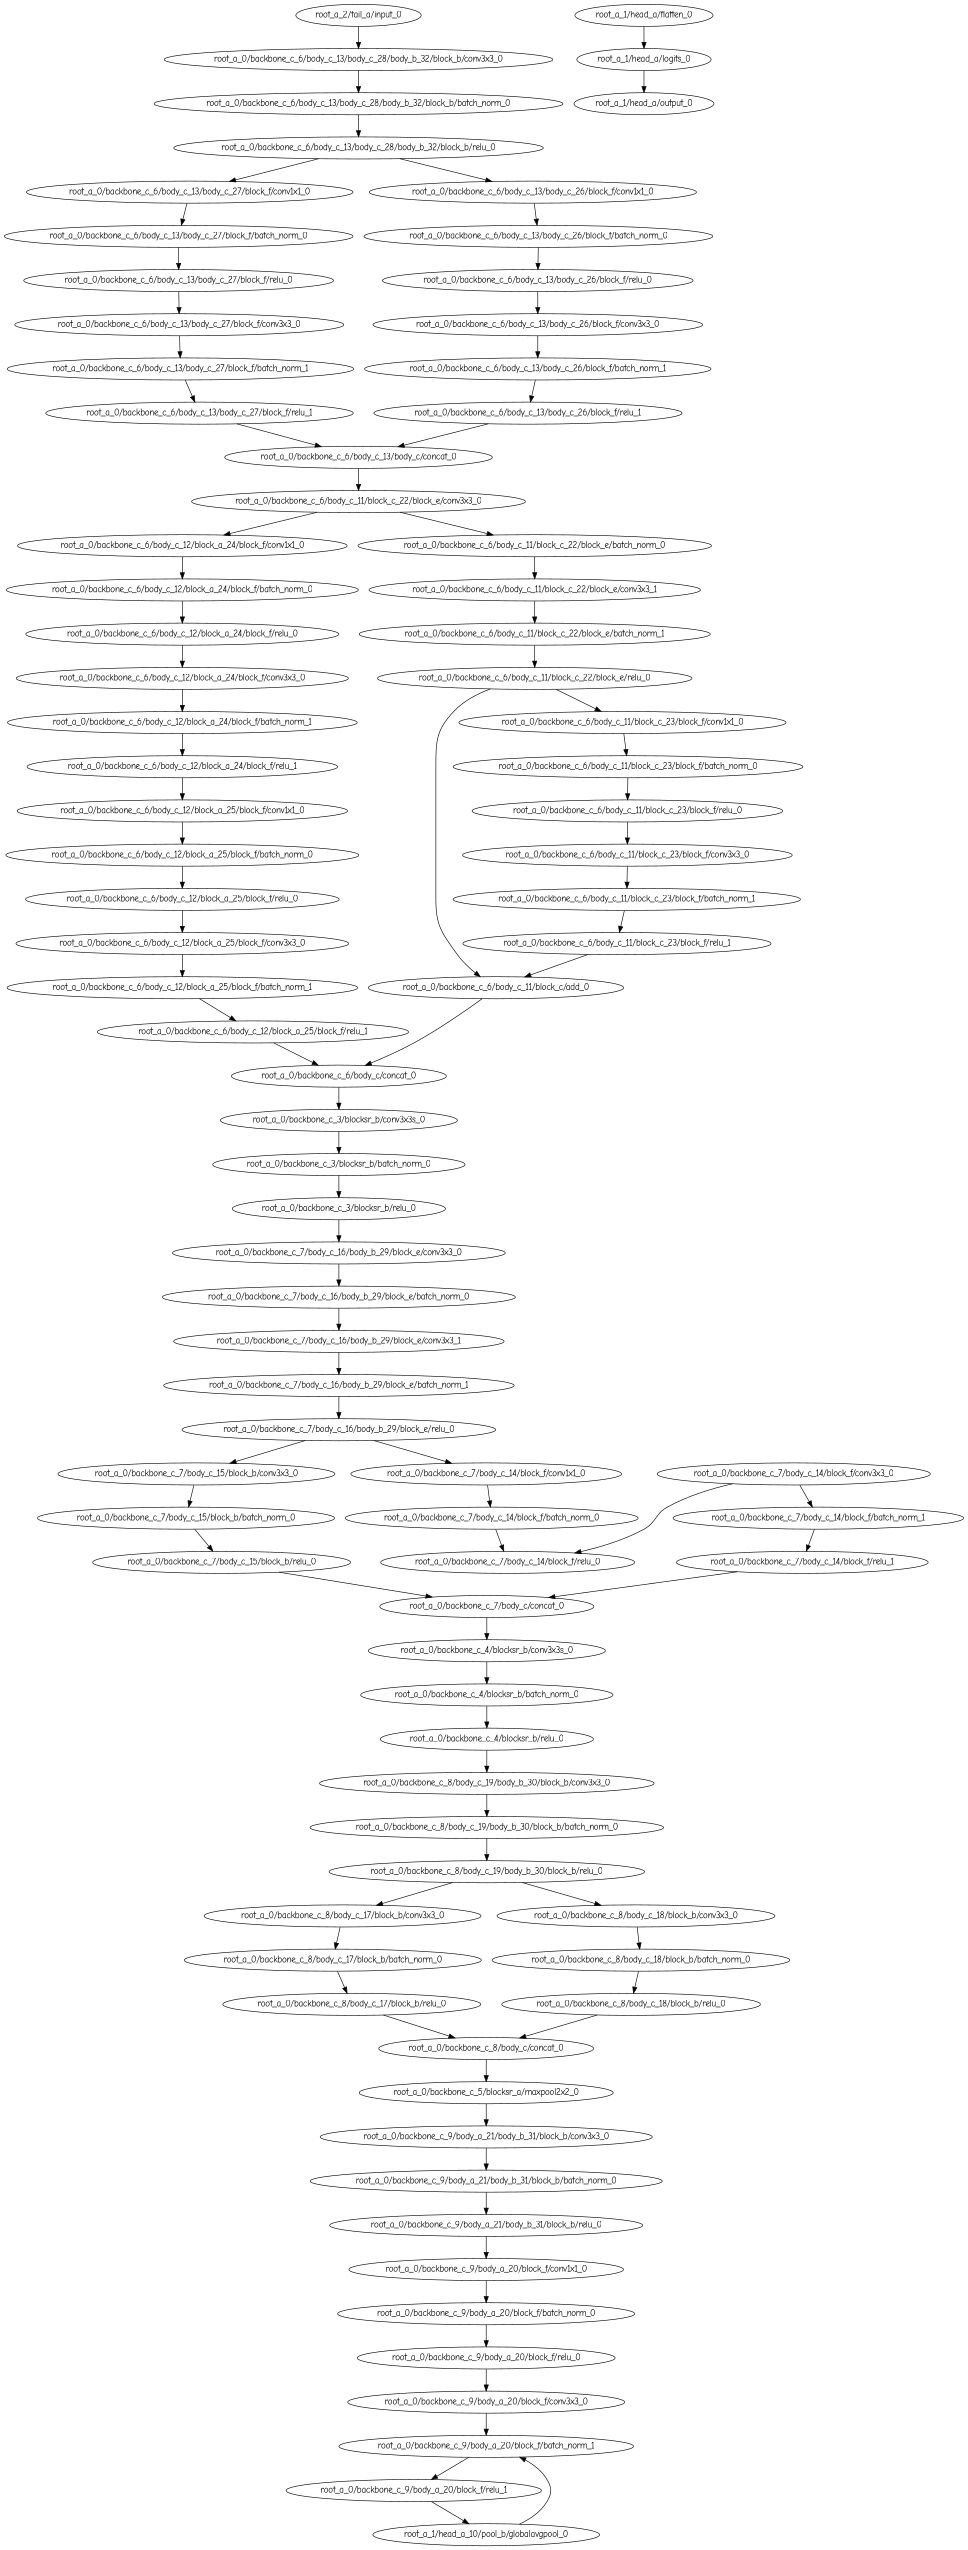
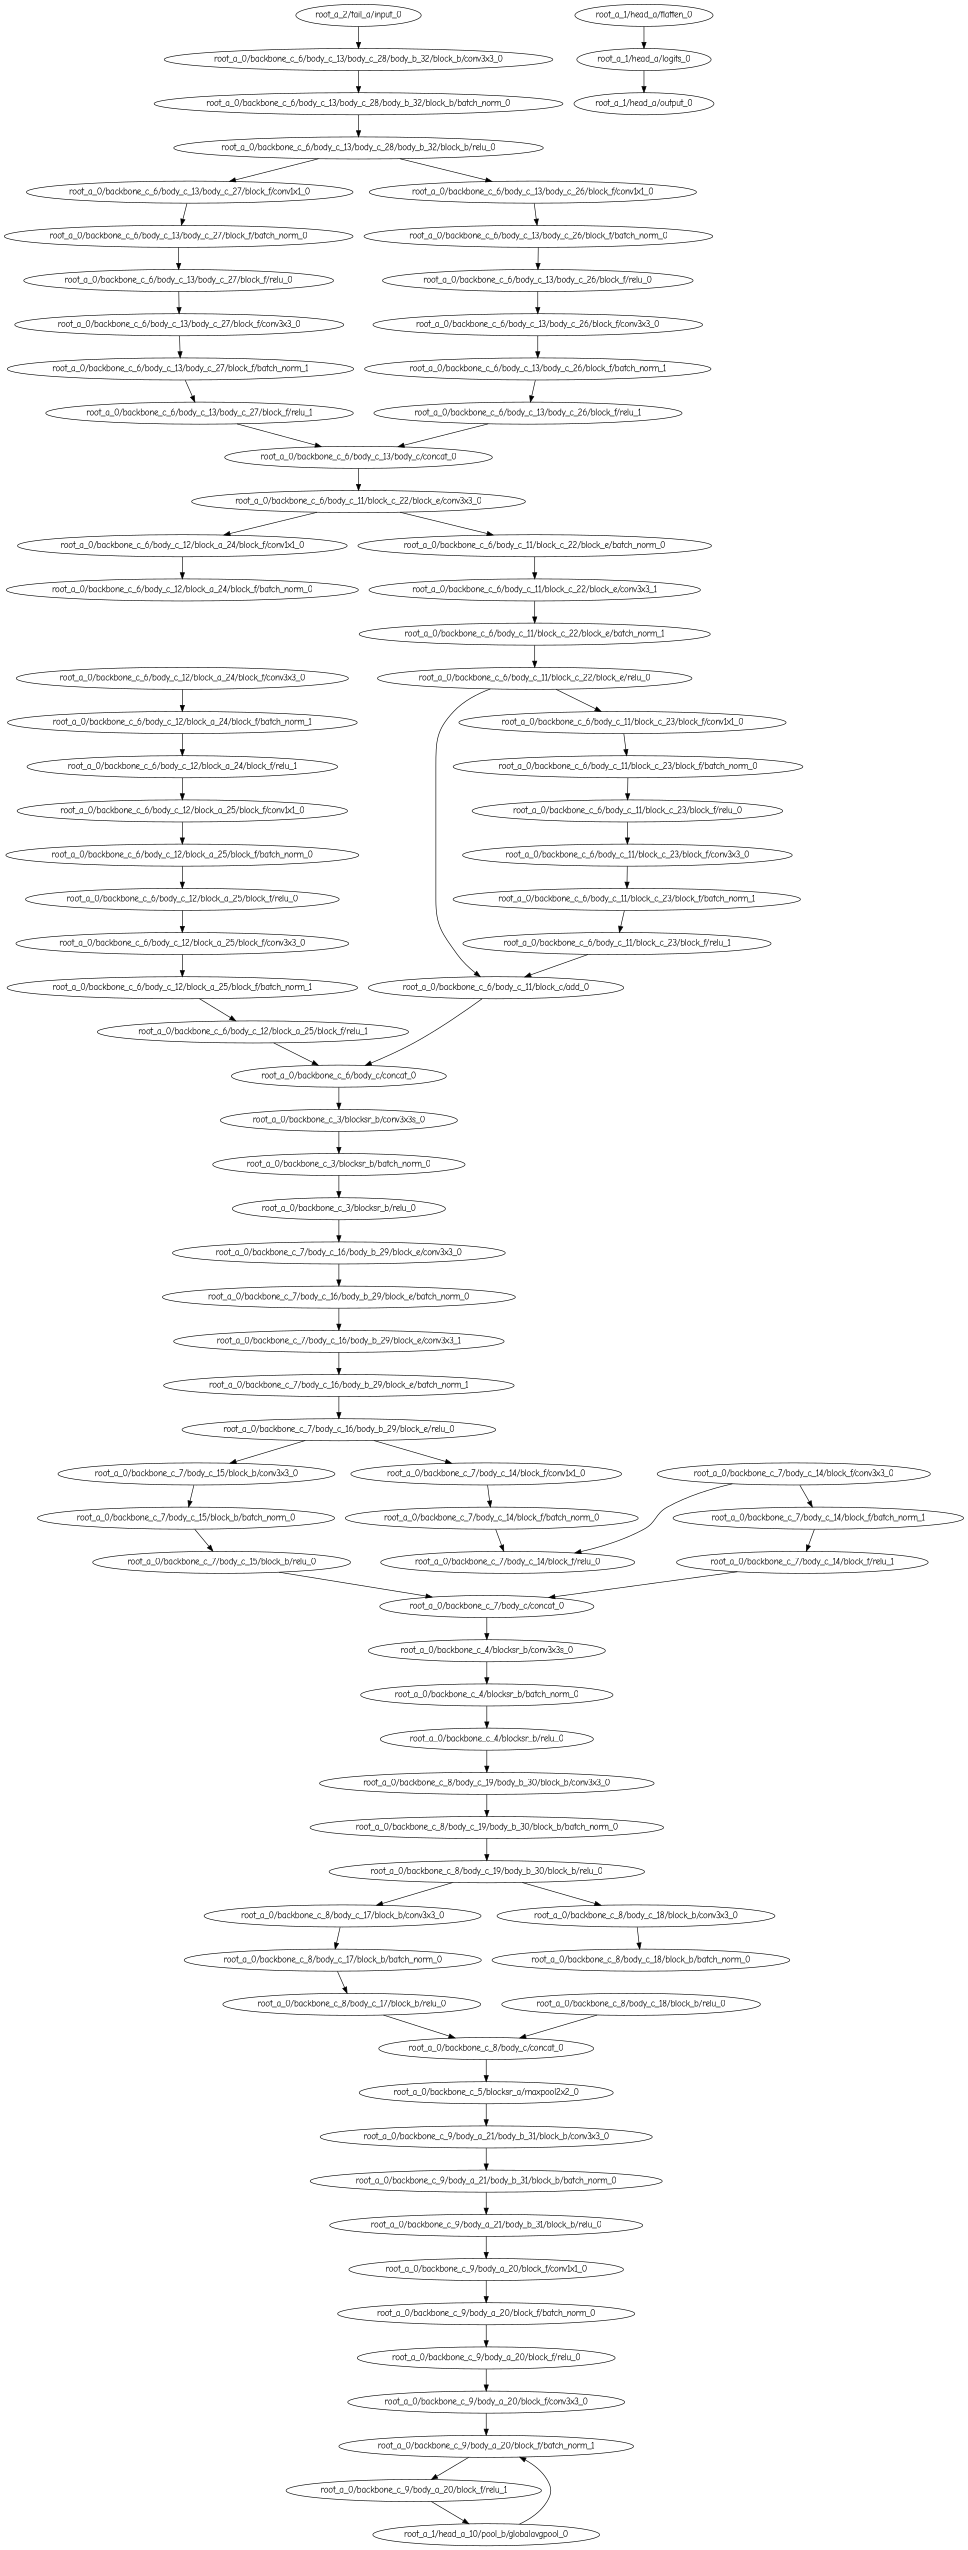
(182, 634) -> none
(637, 1979) -> none
